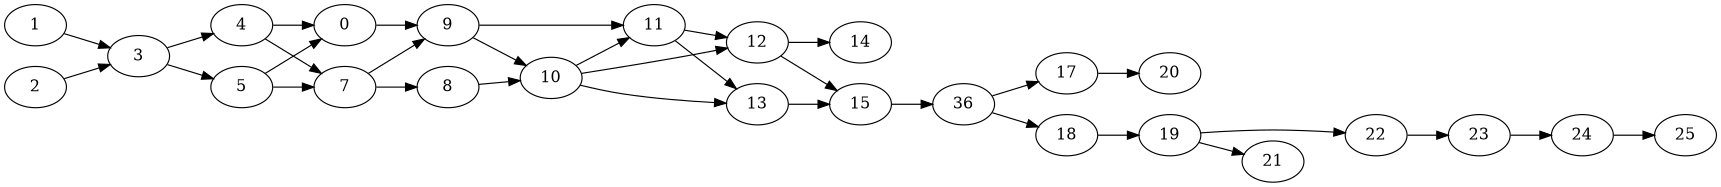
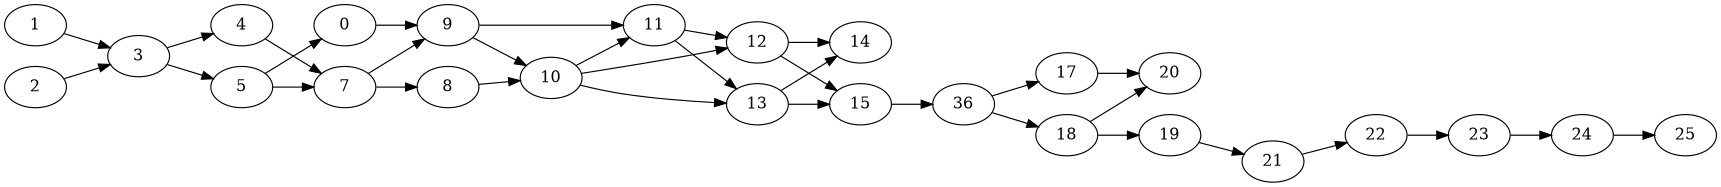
(288, 25) -> none
none -> (802, 78)
none -> (1113, 107)
(1267, 130) -> (1319, 150)
